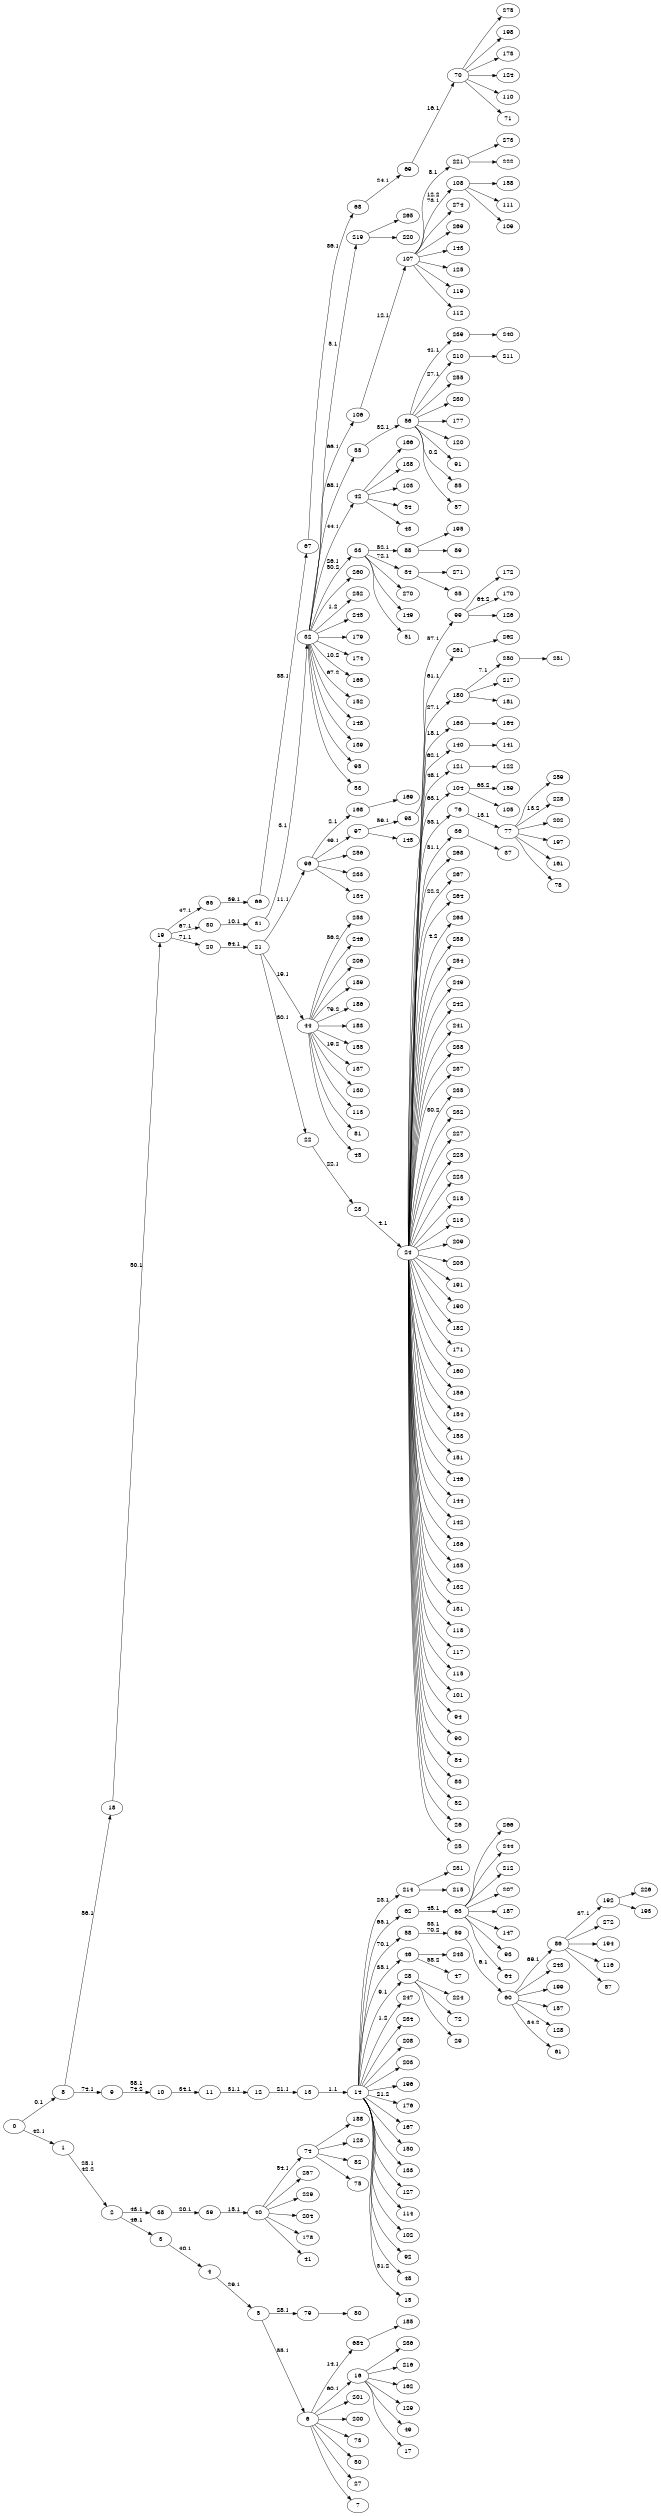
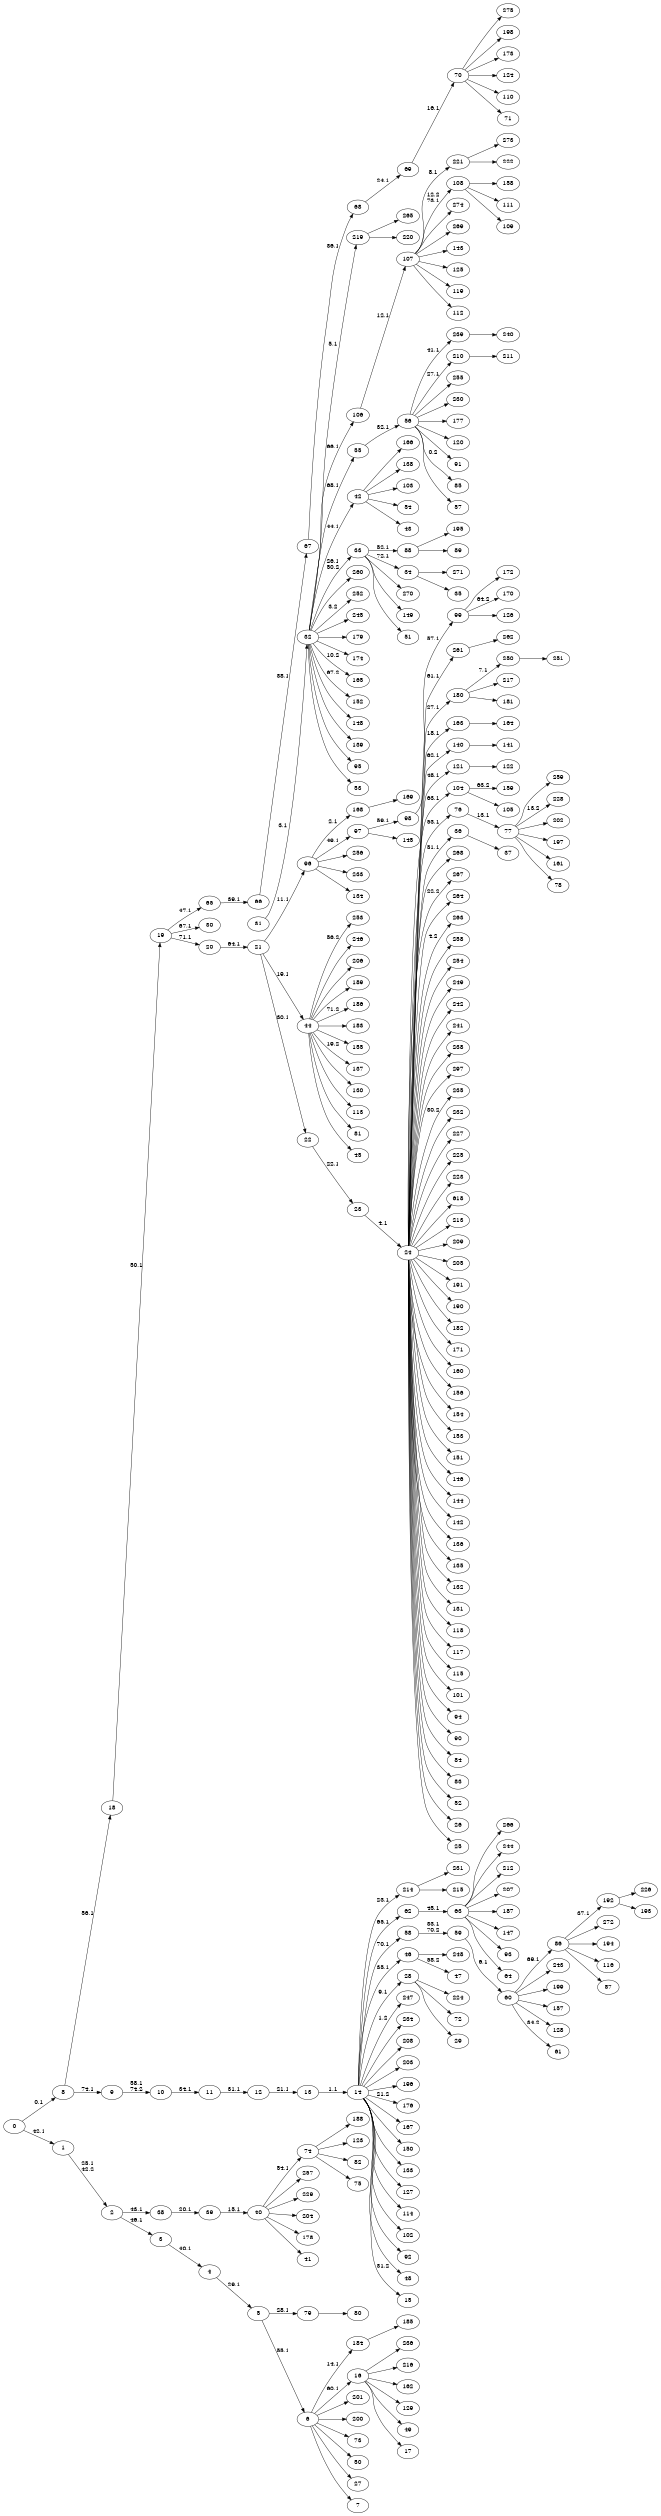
(333, 607) -> (333, 607)
(232, 925) -> none
(333, 1010) -> (333, 1010)
(458, 1069) -> (458, 1069)
(458, 1199) -> (458, 1199)
(358, 2344) -> (358, 2344)
